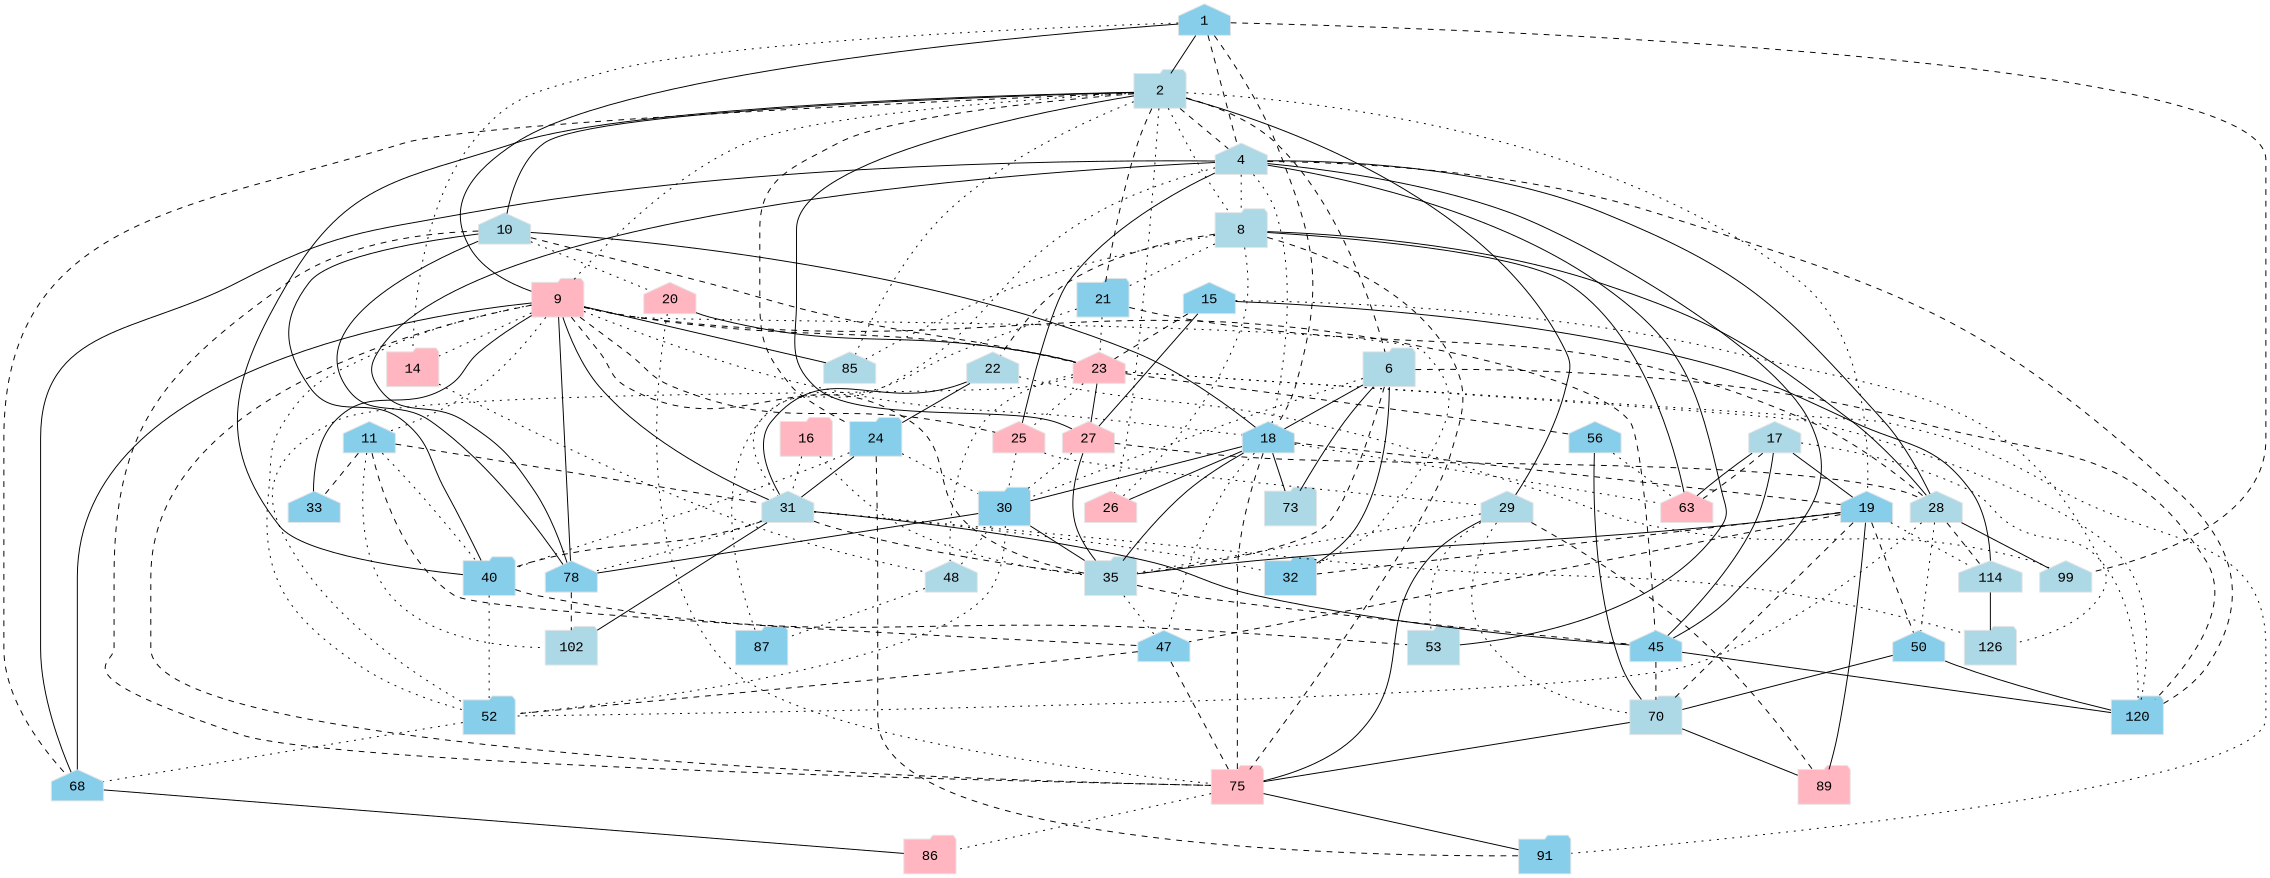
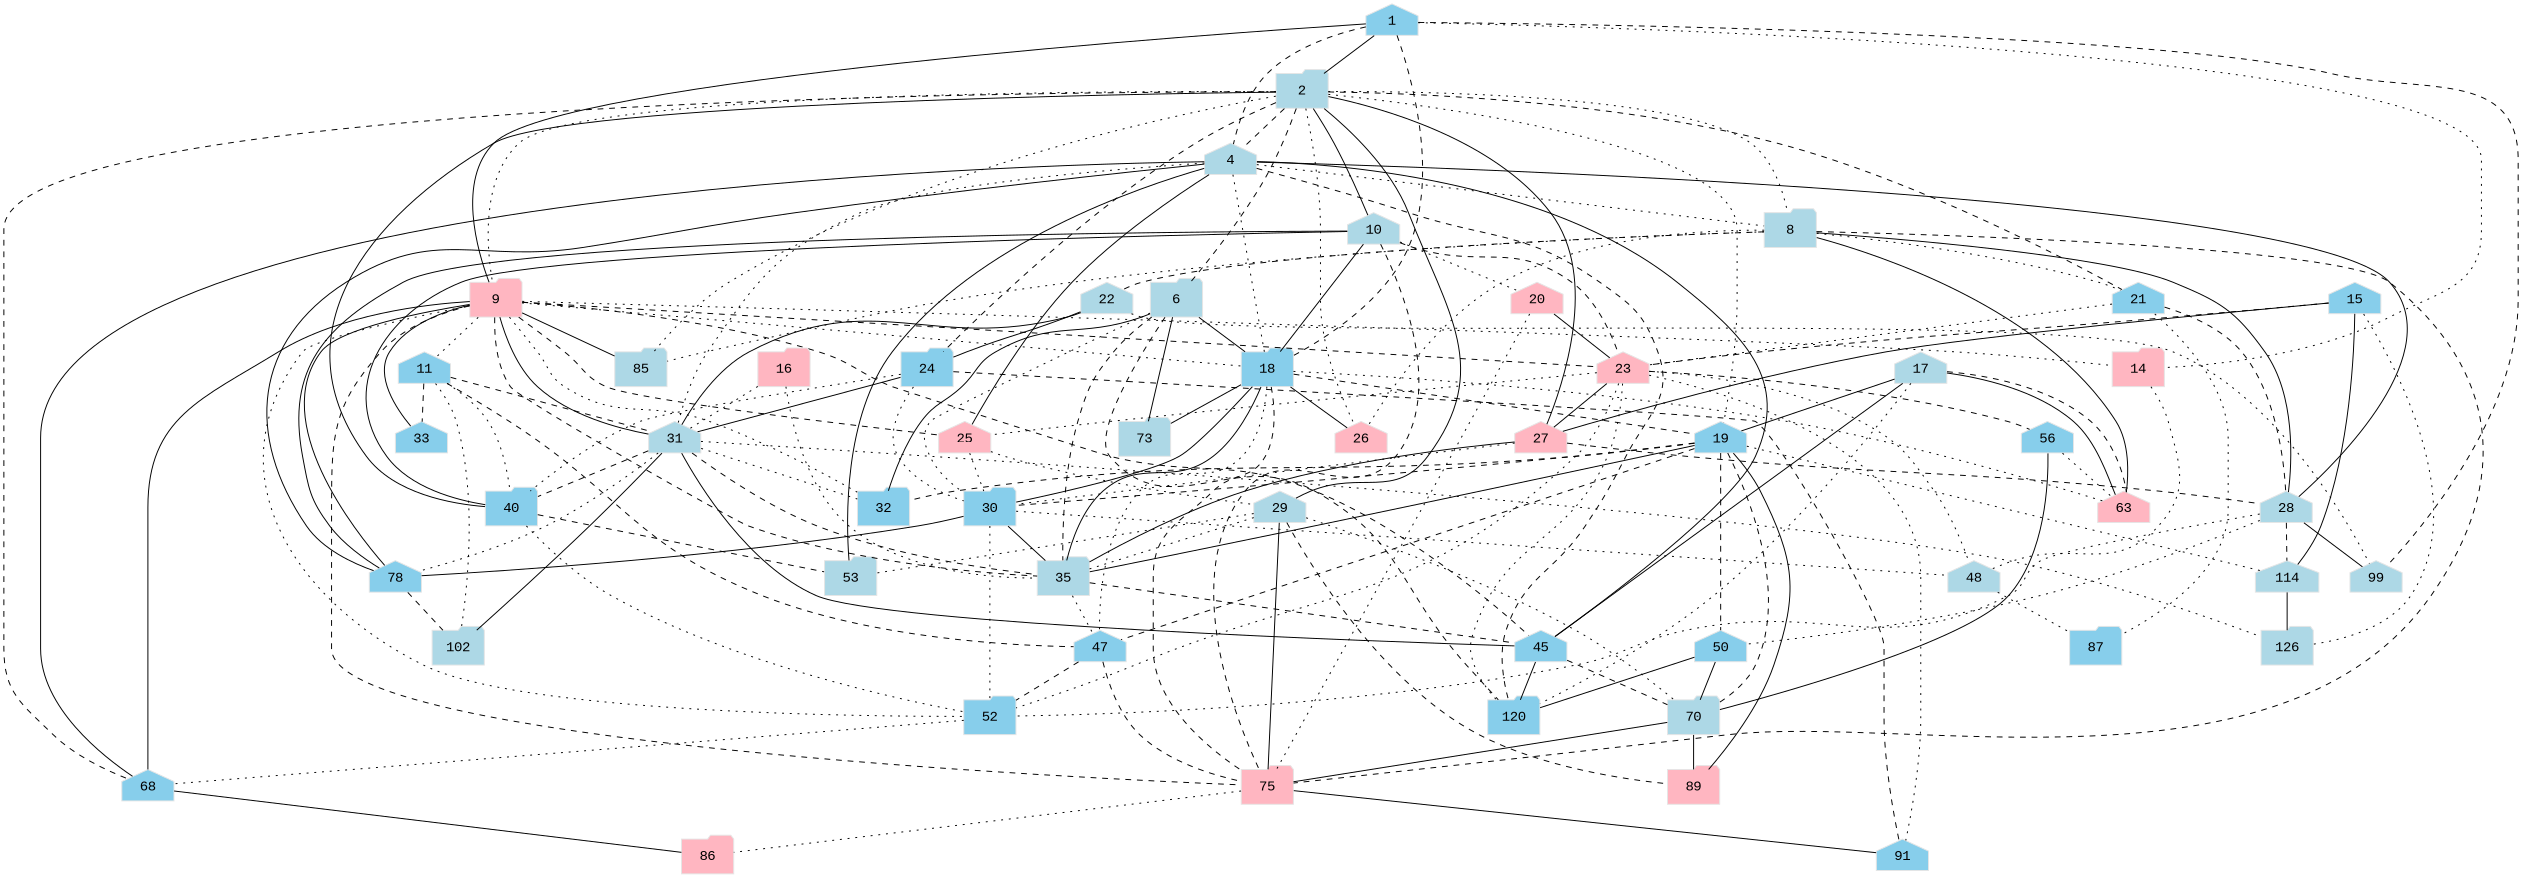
(1103, 300) -> (2138, 300)
(850, 369) -> (641, 369)
(1268, 439) -> (1267, 369)
none -> (1389, 474)
(1545, 856) -> (1902, 856)
